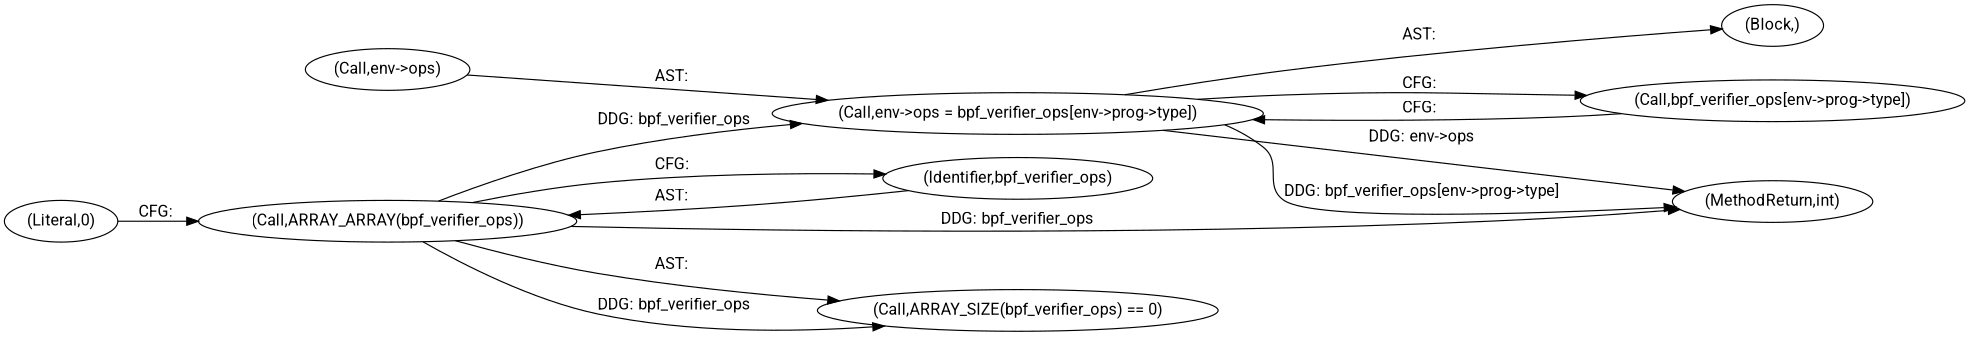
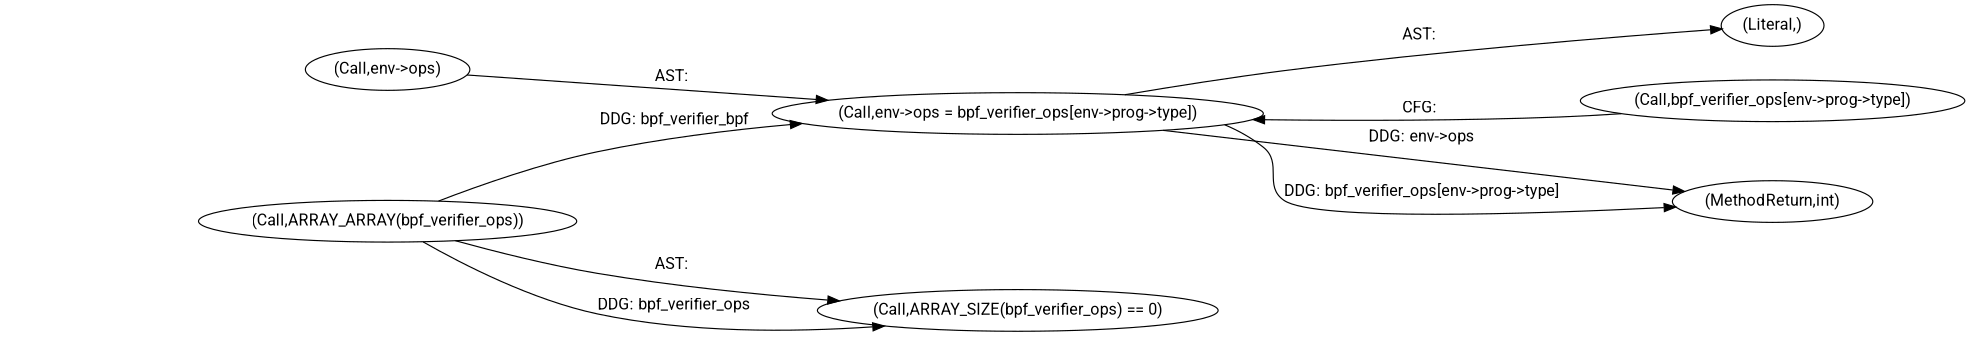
(1773, 25) -> (1773, 25)
(1386, 93) -> none
(674, 120) -> (674, 120)
(1018, 178) -> none
(61, 221) -> none
(1120, 230) -> none
